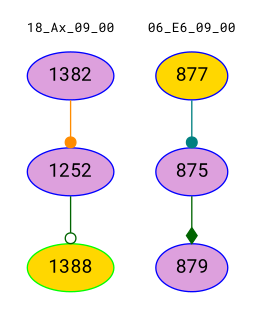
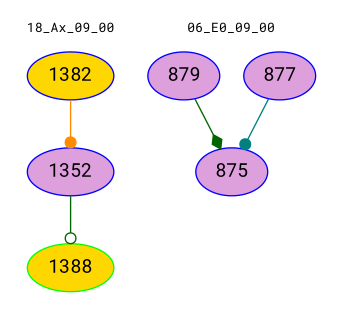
(192, 29) -> (232, 29)
(71, 76) -> (71, 76)
(192, 76) -> (280, 76)
(71, 172) -> (71, 172)
(192, 212) -> (204, 117)
